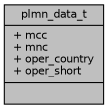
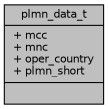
(47, 71) -> (49, 71)
